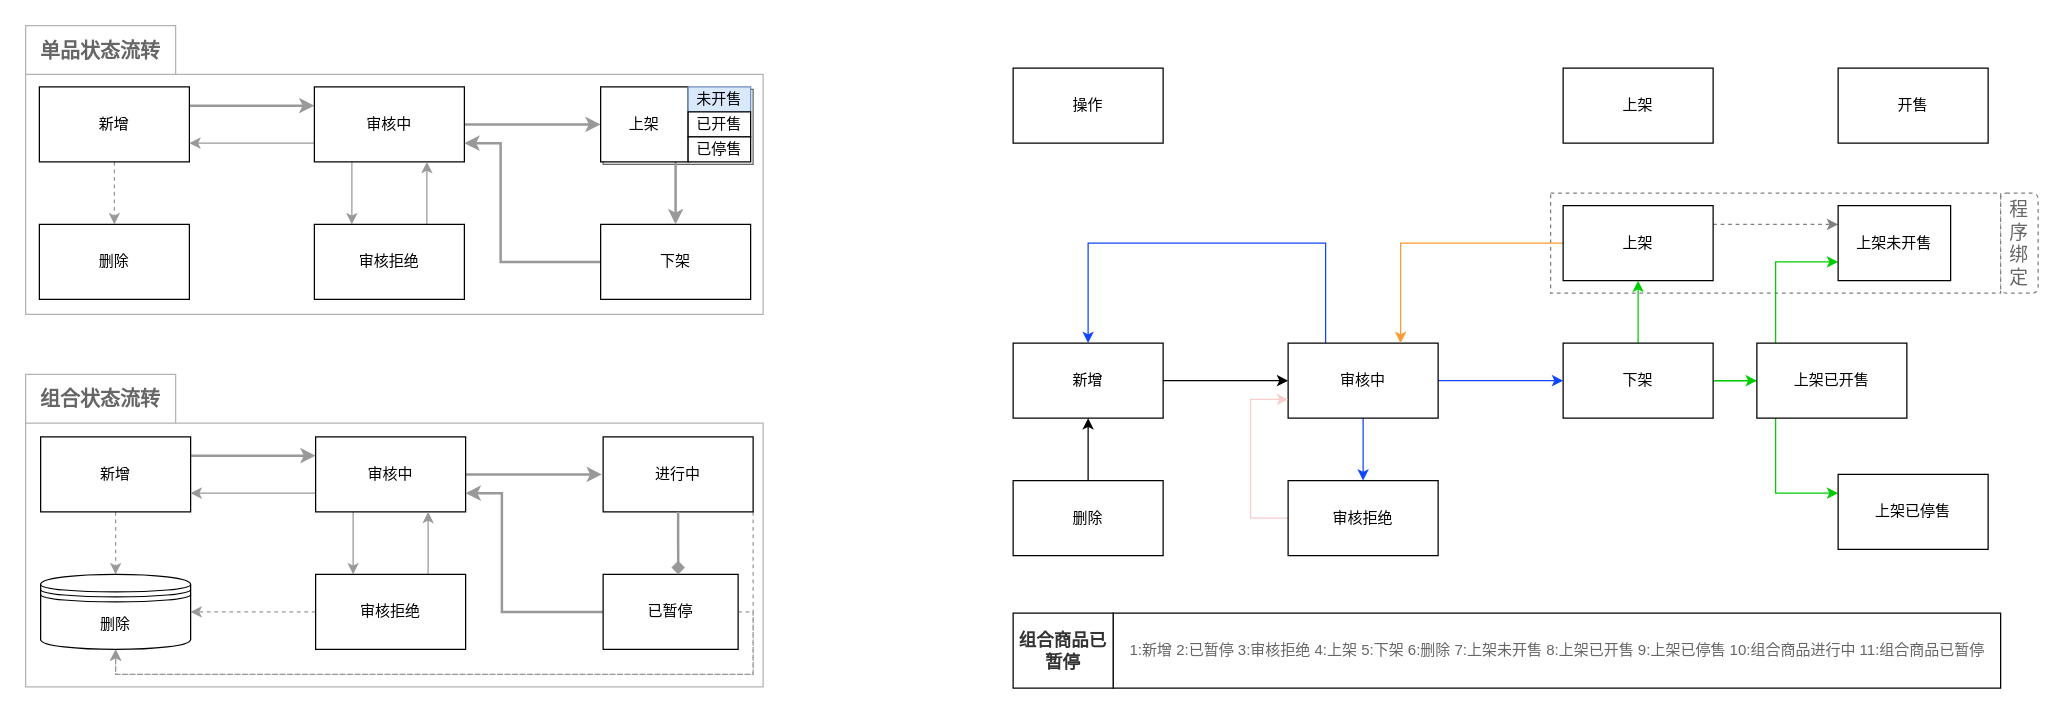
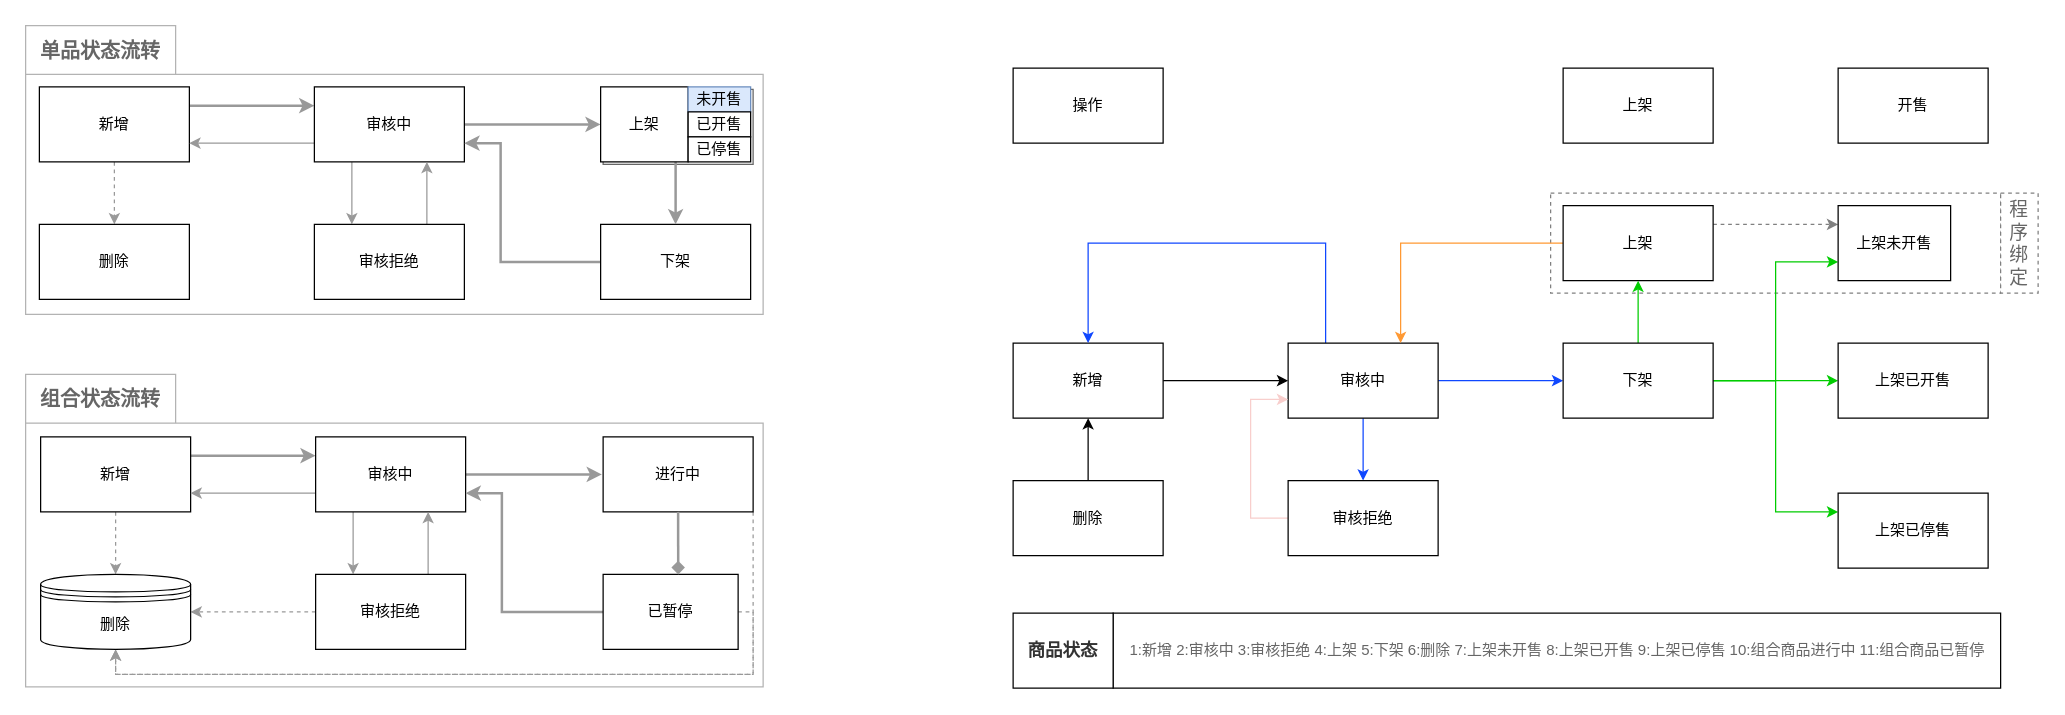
(2019, 243) -> (2019, 243)
(1832, 381) -> (1913, 381)
(1913, 512) -> (1913, 531)
(1063, 651) -> (1063, 651)
(1558, 651) -> (1558, 651)
